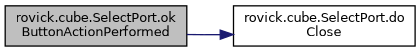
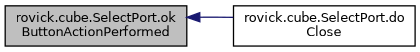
(204, 35) -> (217, 17)
